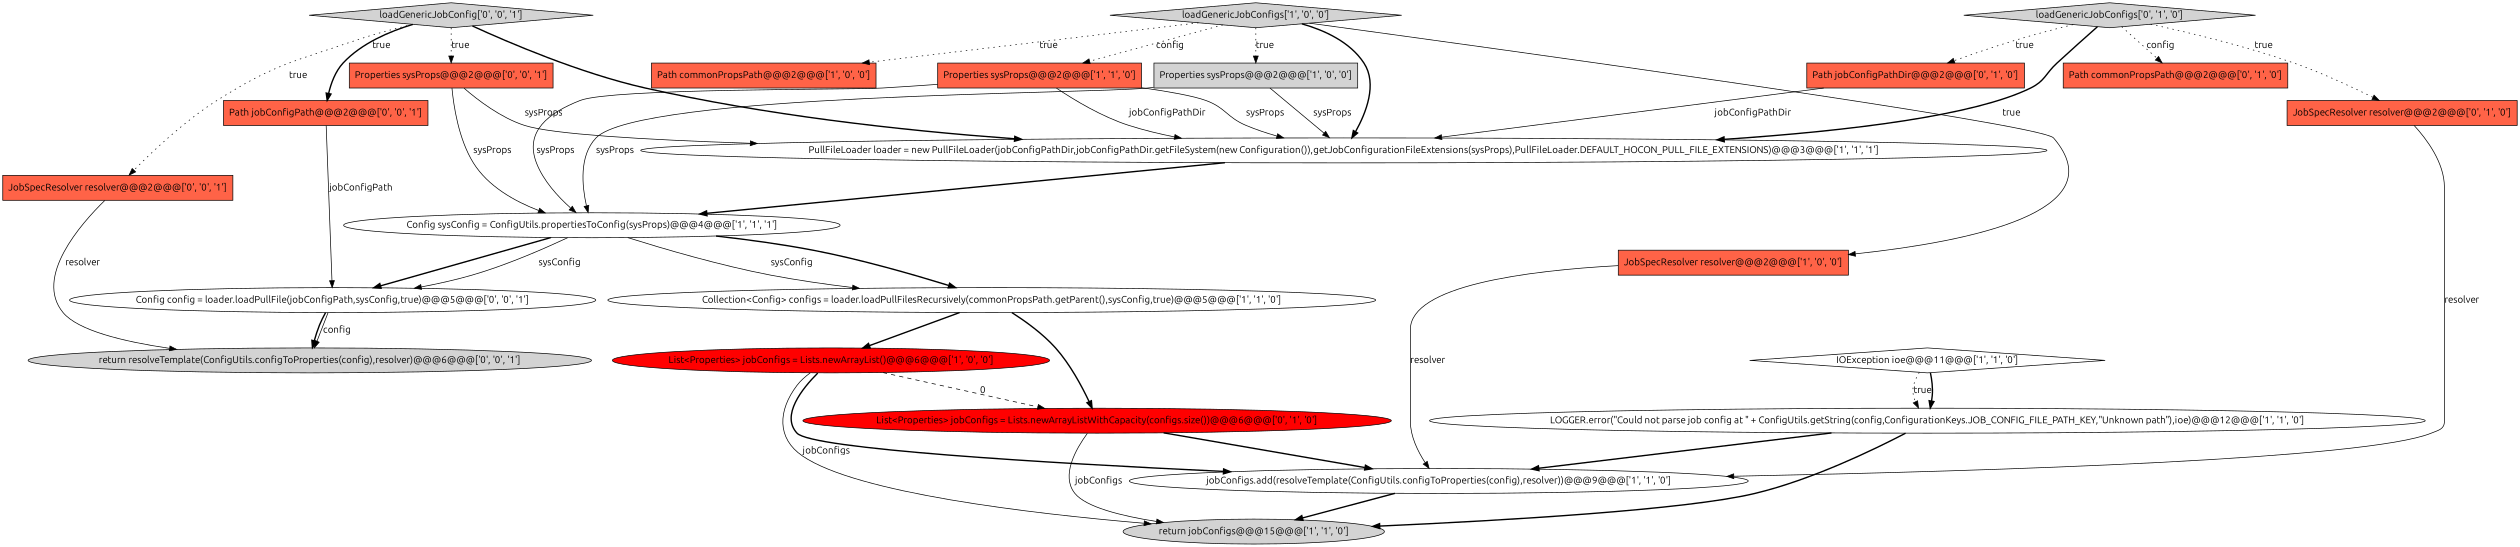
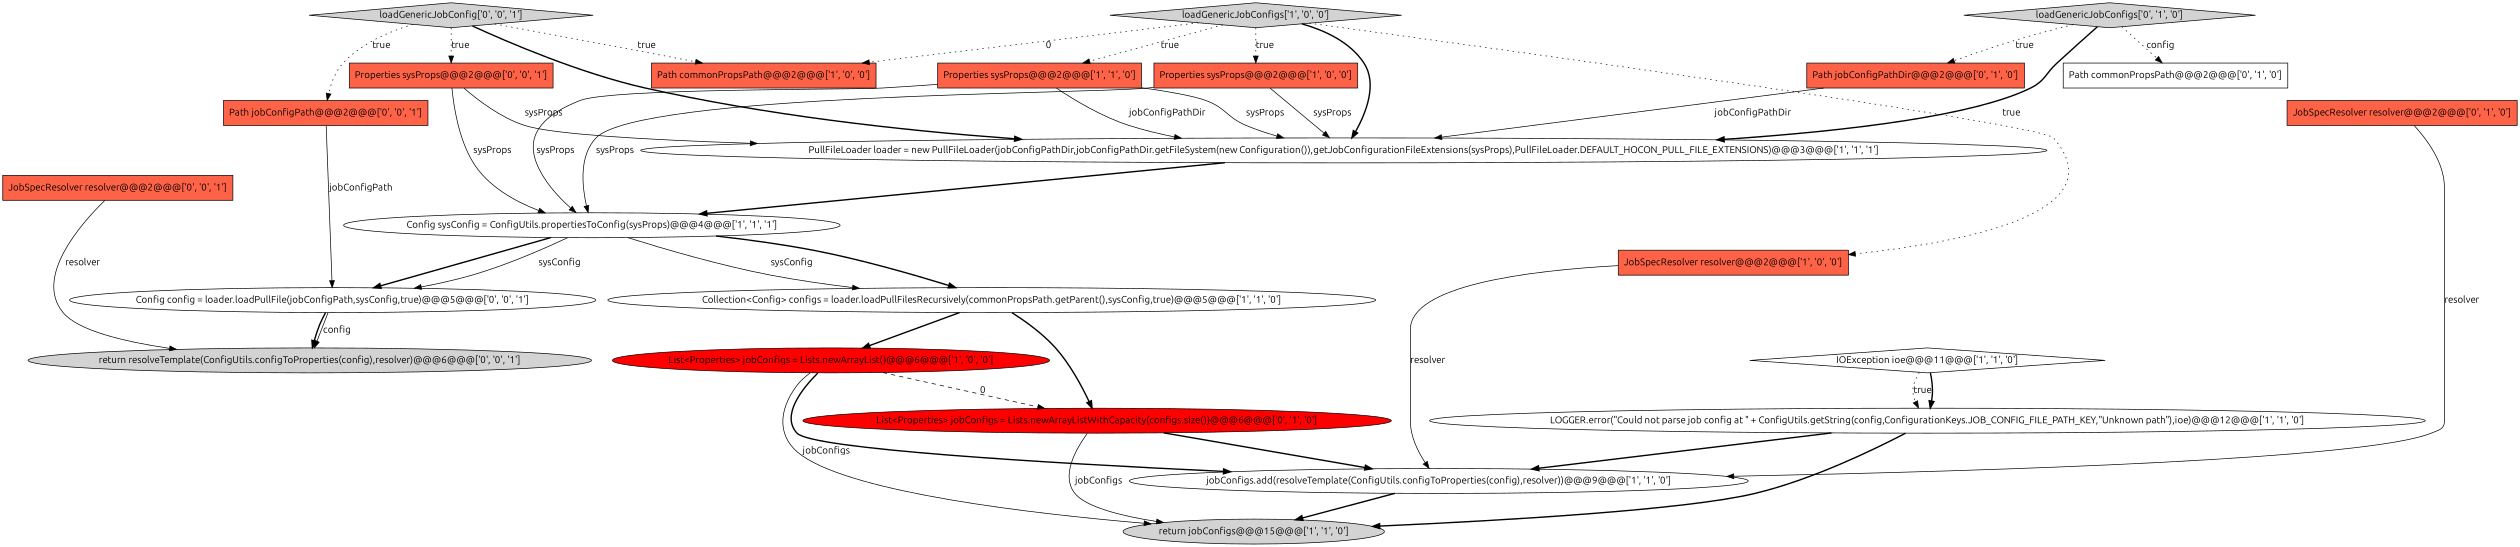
(1049, 45) -> (1049, 45)
(1170, 45) -> (1170, 45)
(361, 48) -> (361, 48)
(2264, 53) -> none
(261, 75) -> (595, 43)
(1256, 76) -> (1256, 76)
(2176, 76) -> (2176, 76)
(1820, 96) -> (1820, 96)
